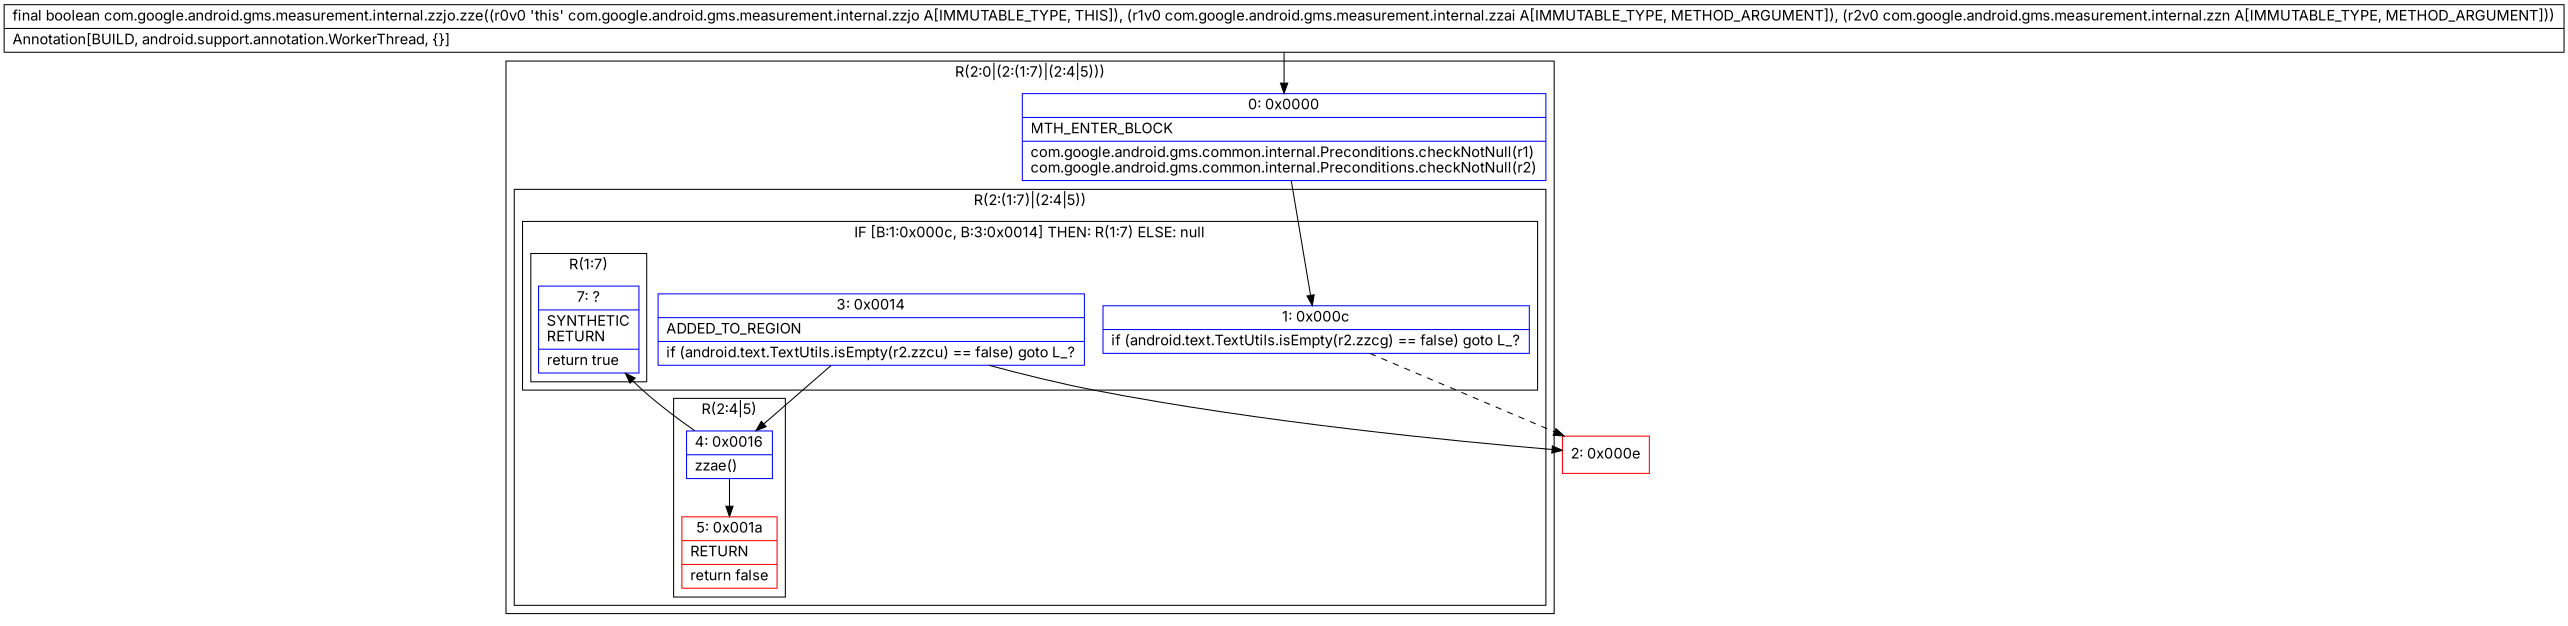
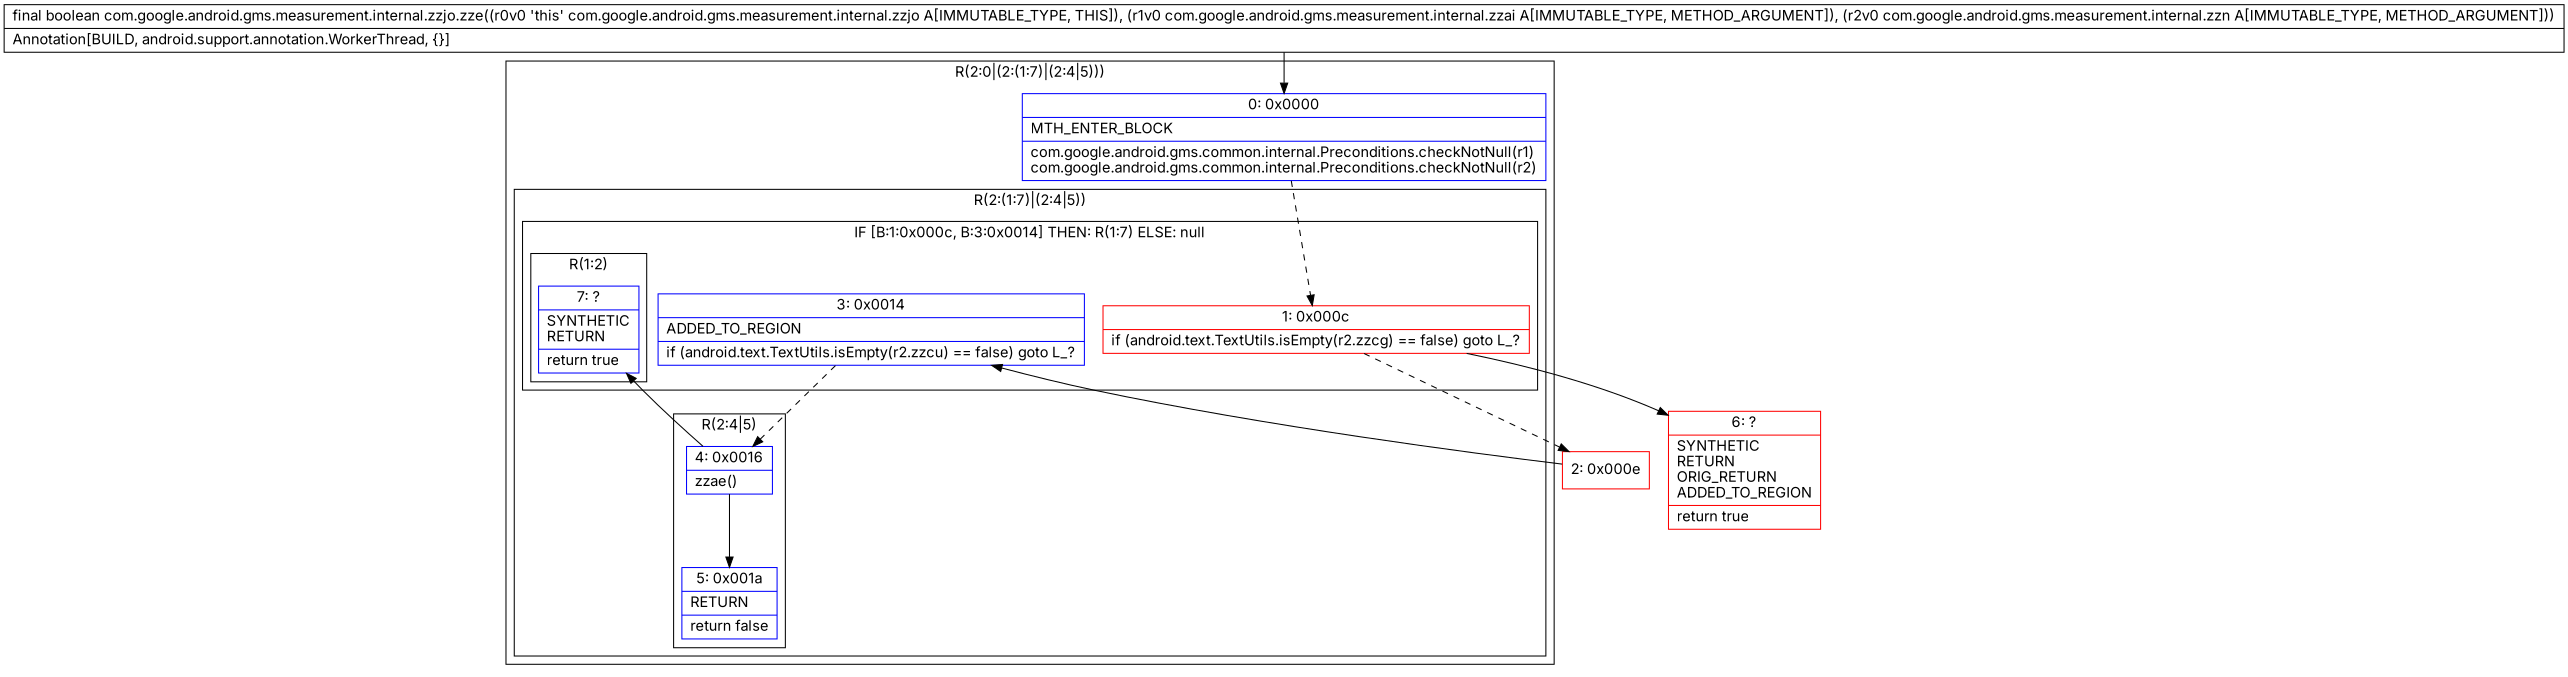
(1301, 238) -> (1301, 238)
(589, 265) -> (589, 265)
(1316, 330) -> (1316, 330)
(794, 398) -> (798, 402)
(1269, 418) -> (1280, 424)
none -> (1745, 470)
(729, 553) -> (729, 603)
